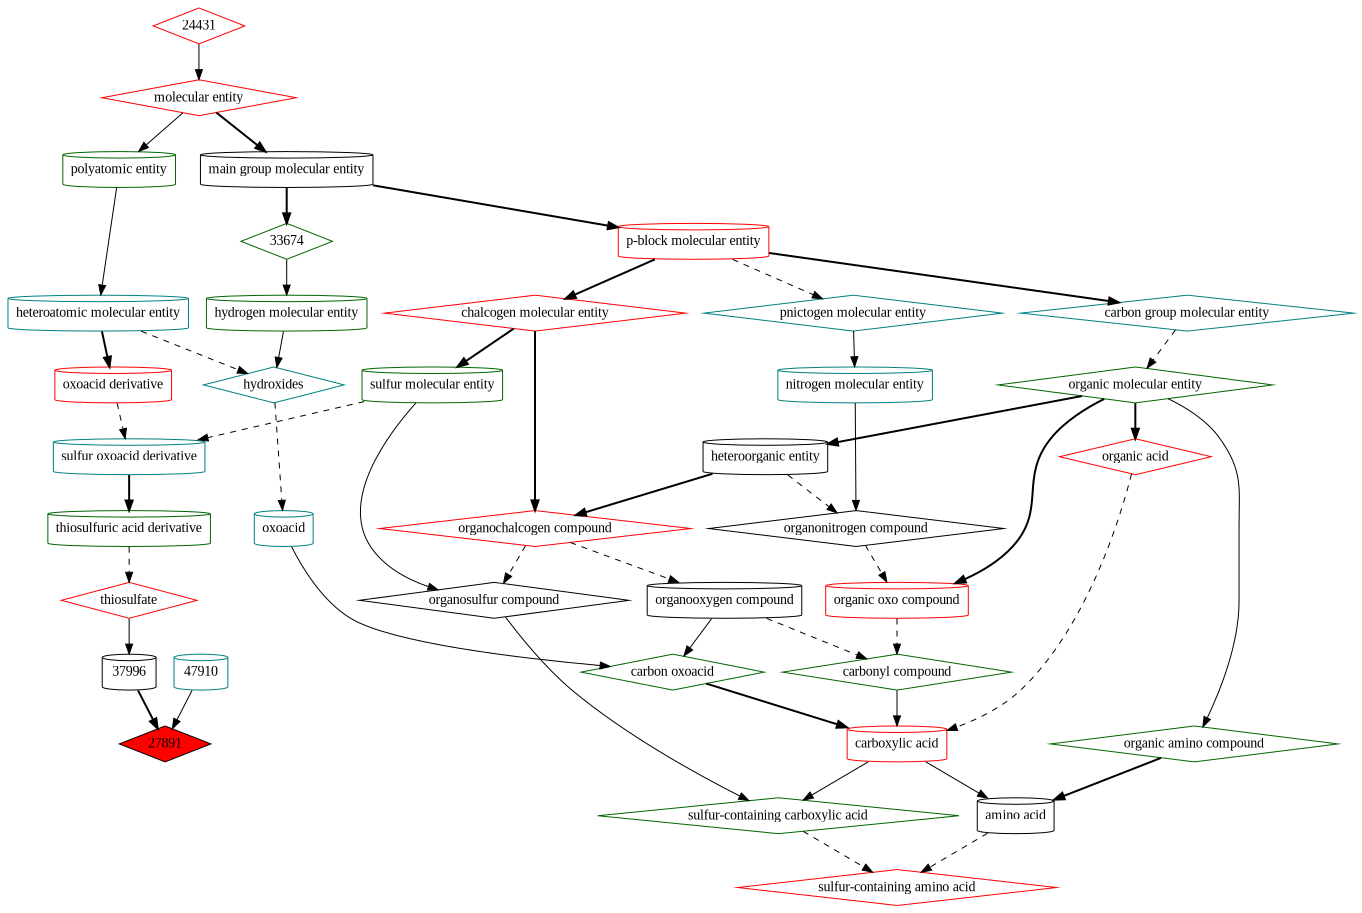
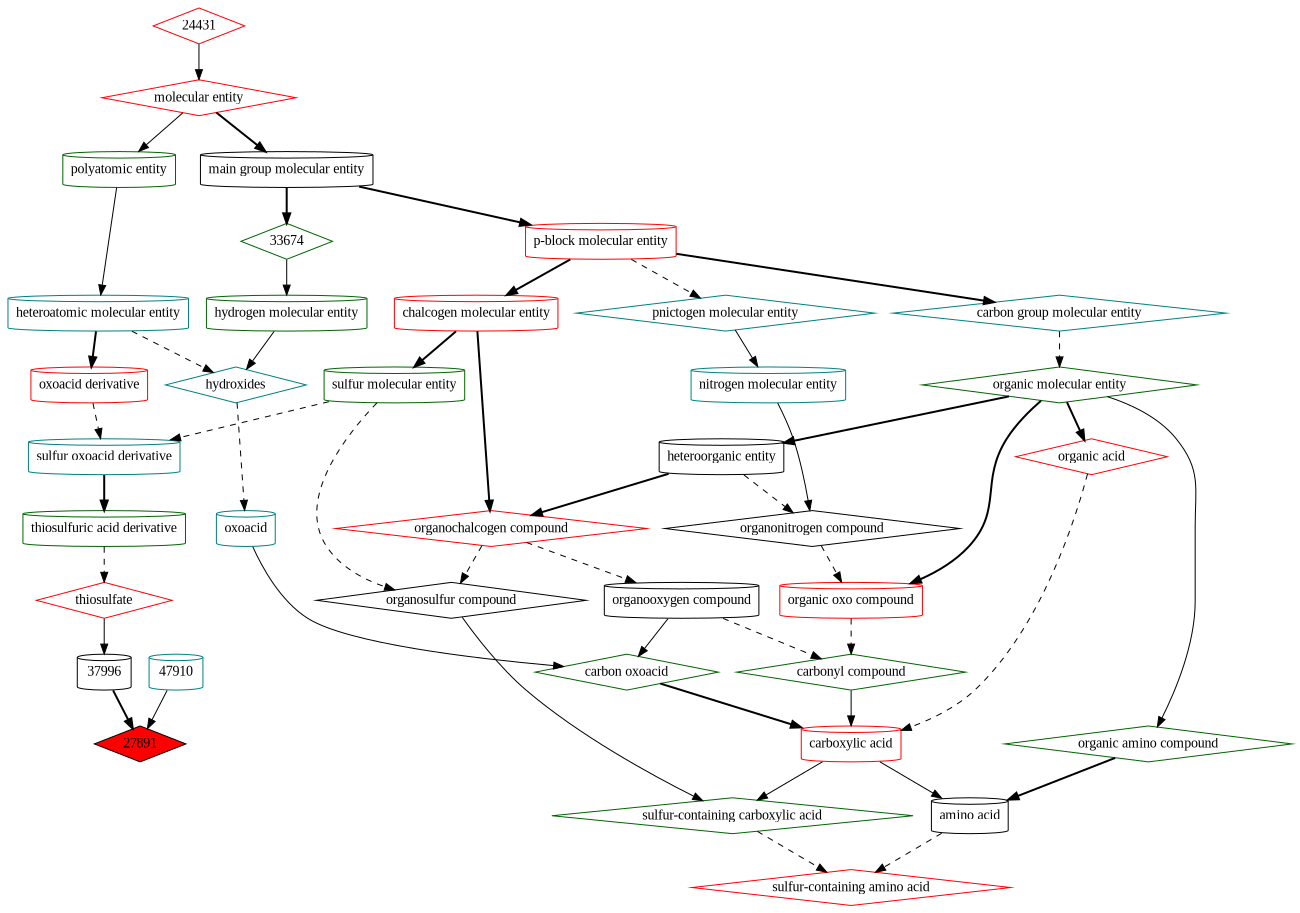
(535, 313) -> (476, 313)
(361, 504) -> (318, 503)
